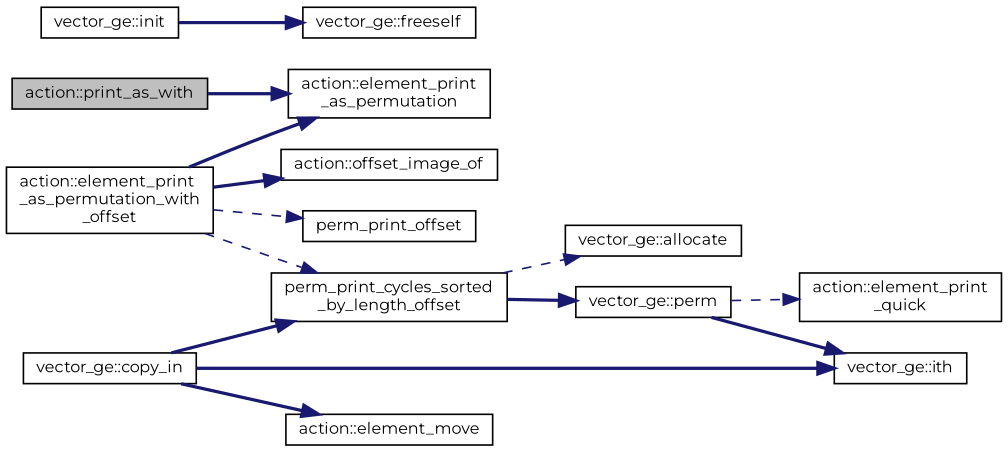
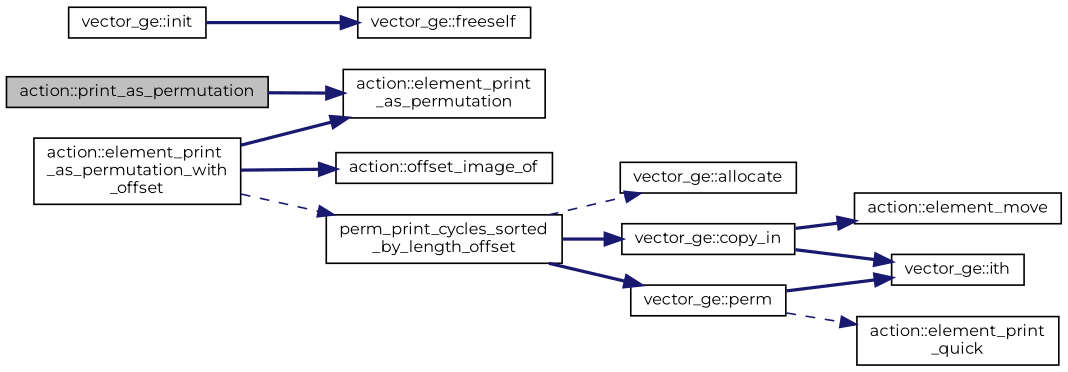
(110, 94) -> (137, 92)
(389, 226) -> none
(224, 339) -> (584, 239)
